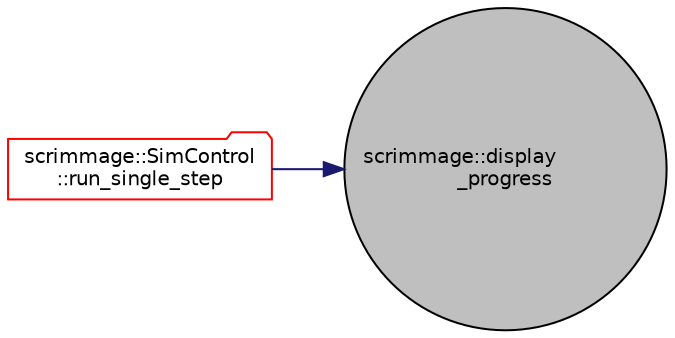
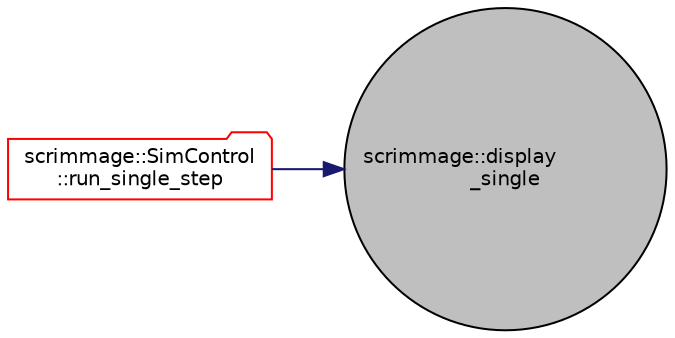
(505, 169) -> (505, 169)
